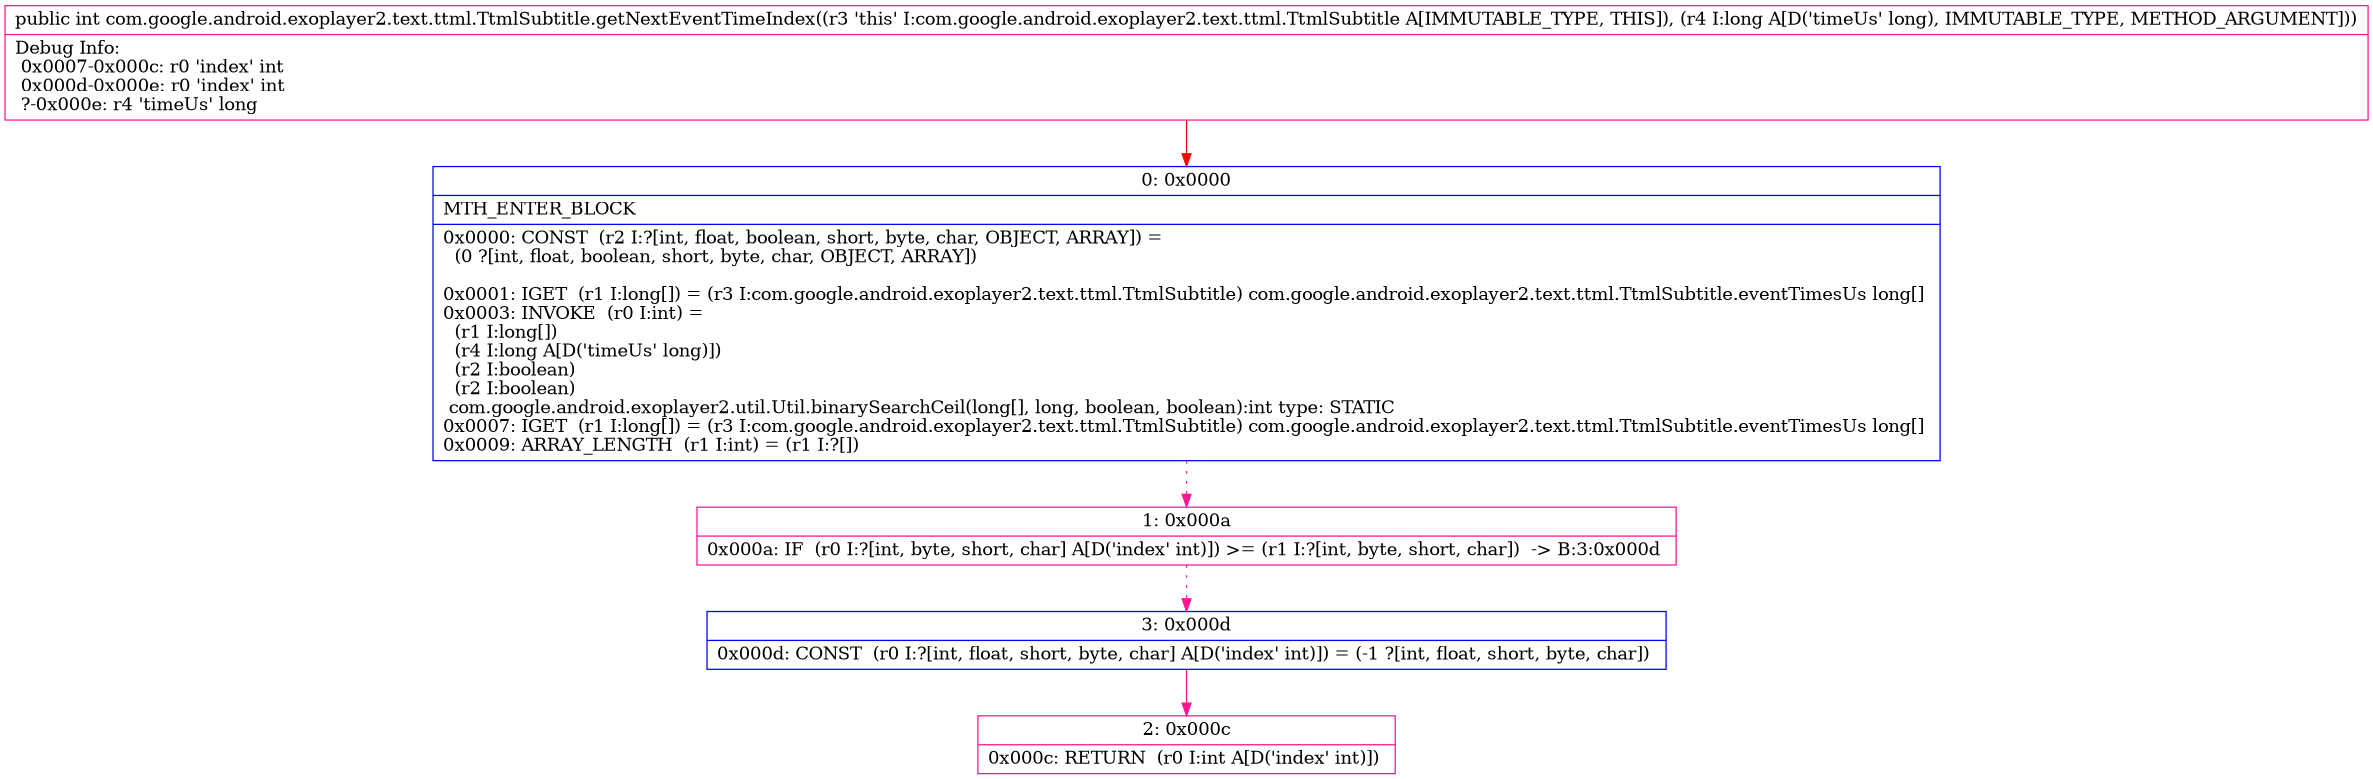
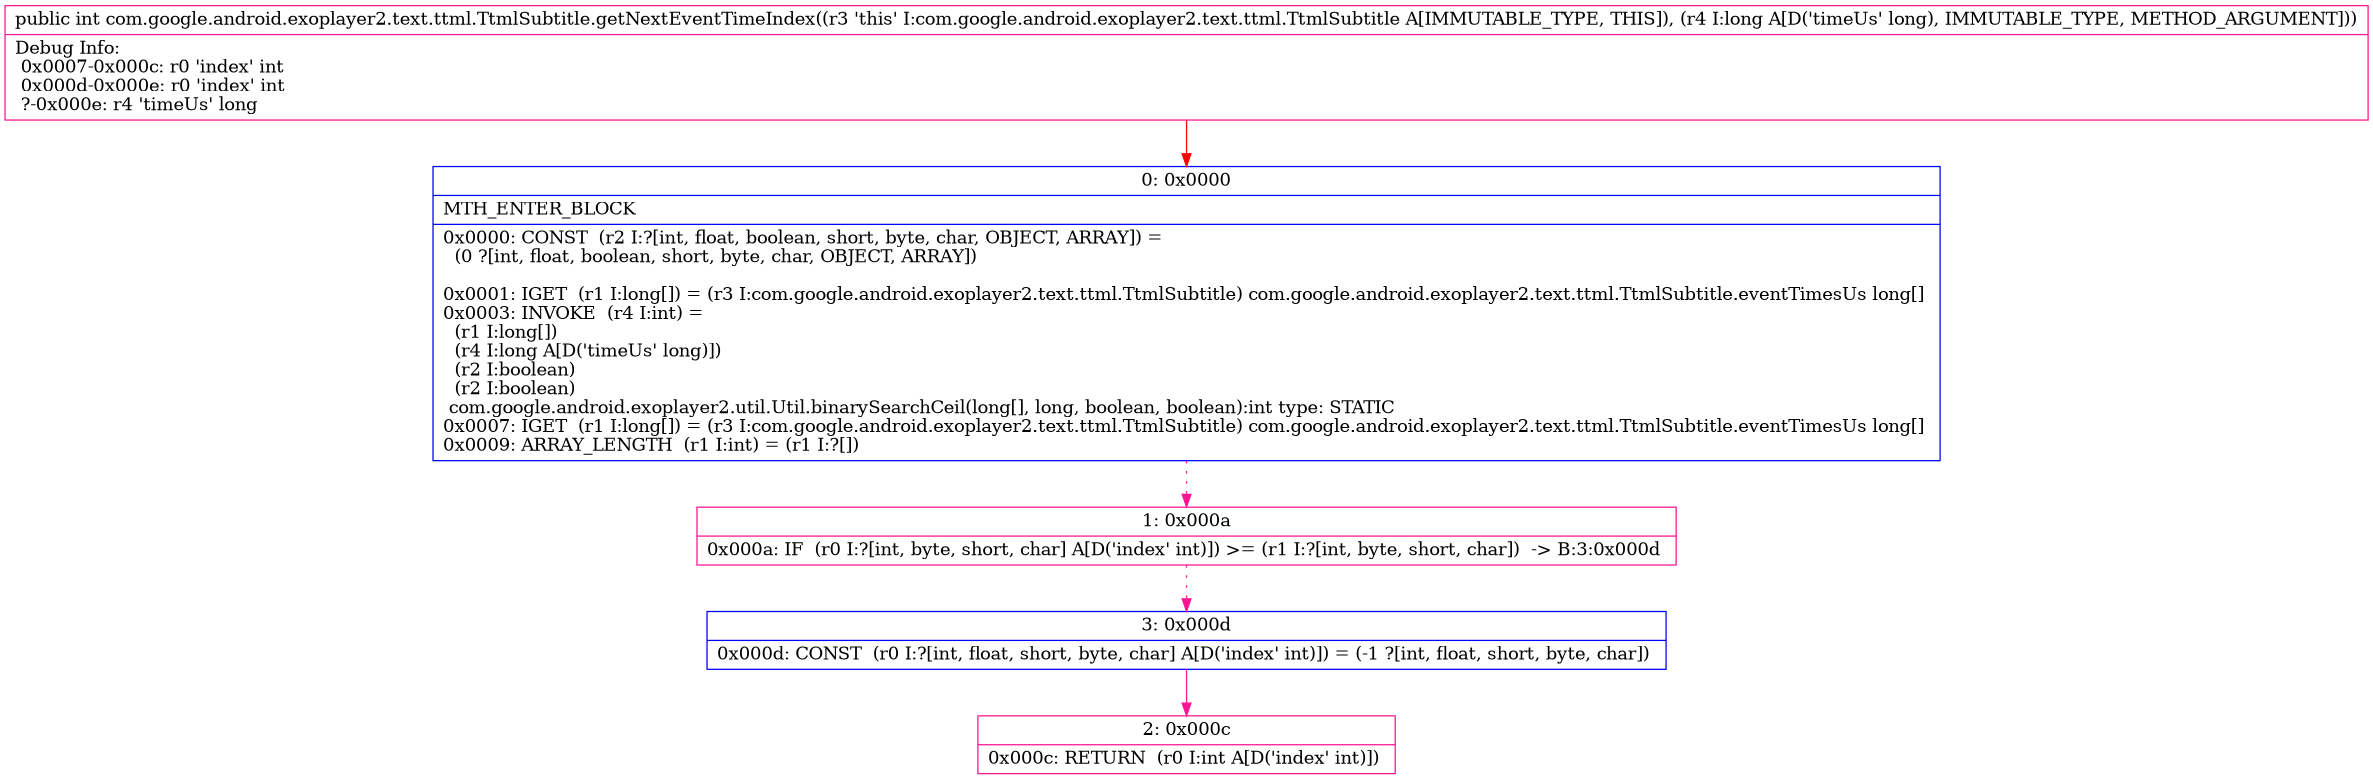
(576, 314) -> (576, 314)
